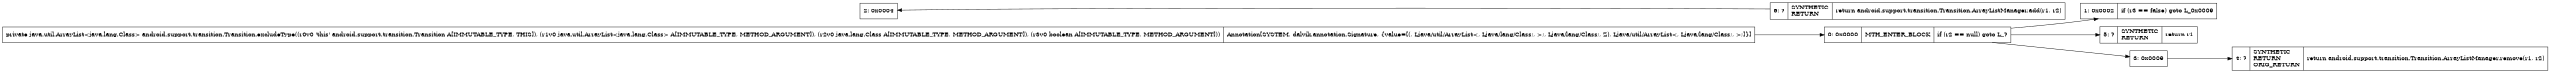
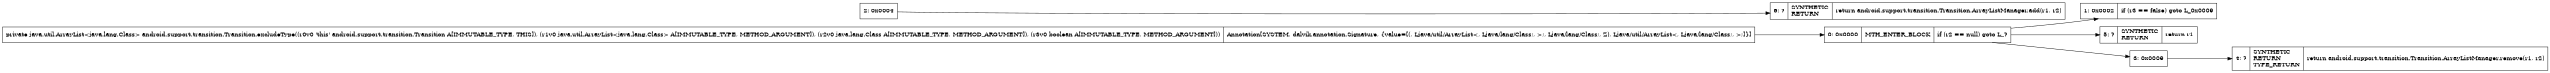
(1336, 8) -> (1332, 14)
(2277, 65) -> (2277, 65)
